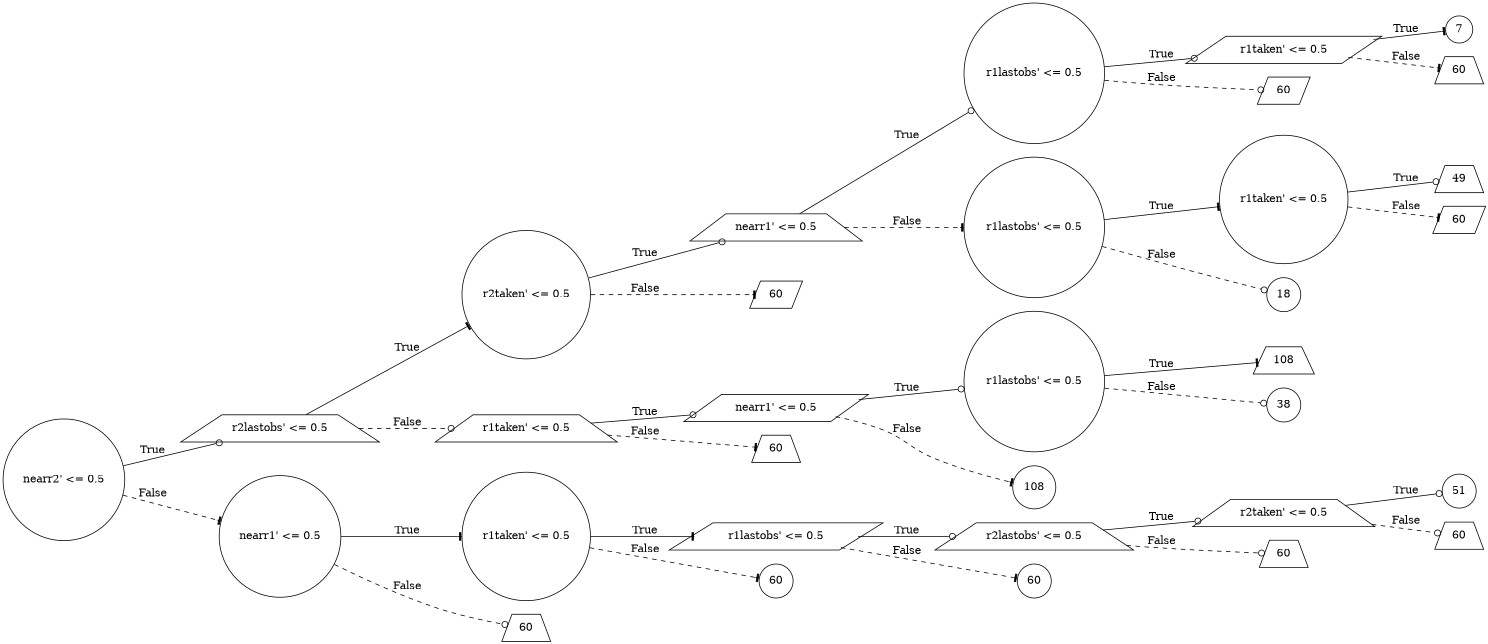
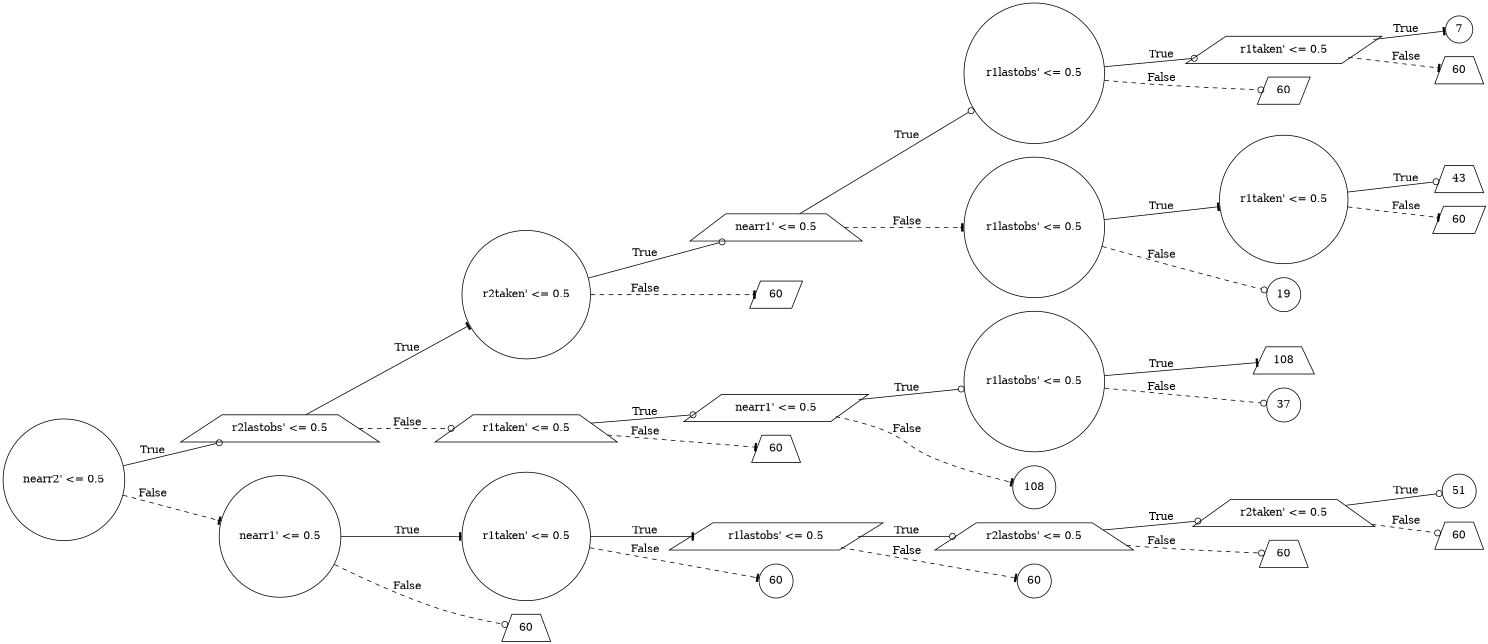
(1459, 179) -> (1459, 179)
(1284, 295) -> (1284, 295)
(1284, 405) -> (1284, 405)
